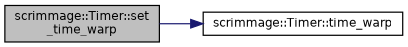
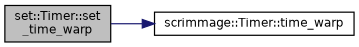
(82, 24) -> (58, 24)
